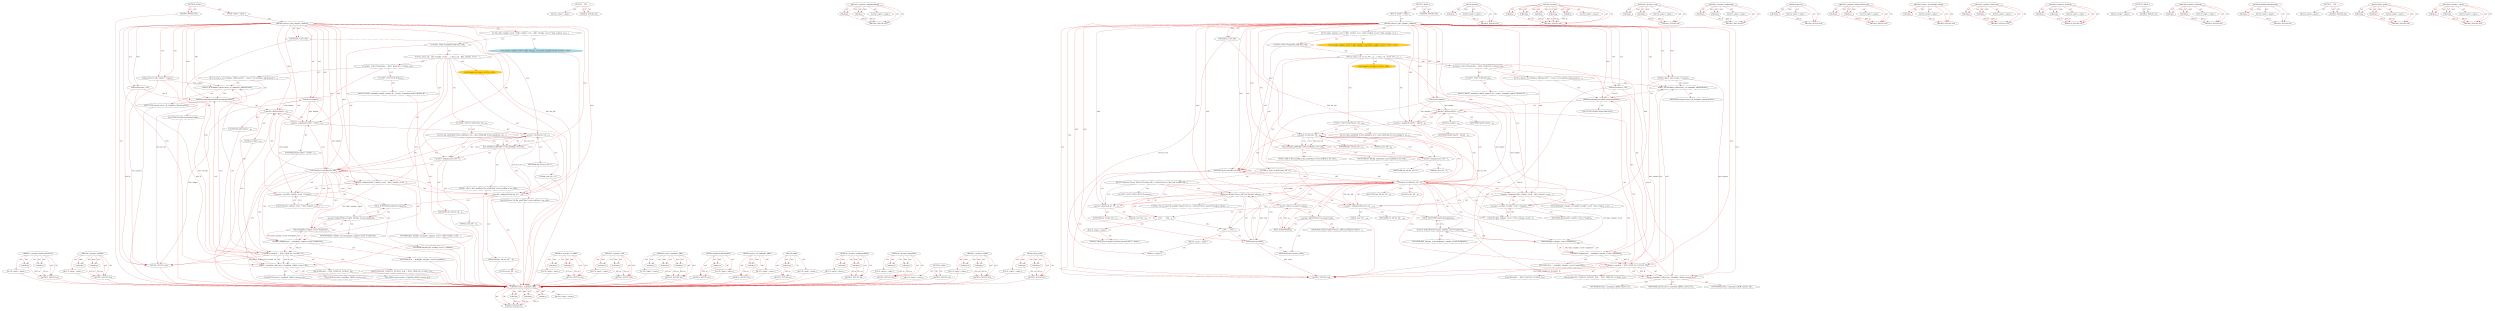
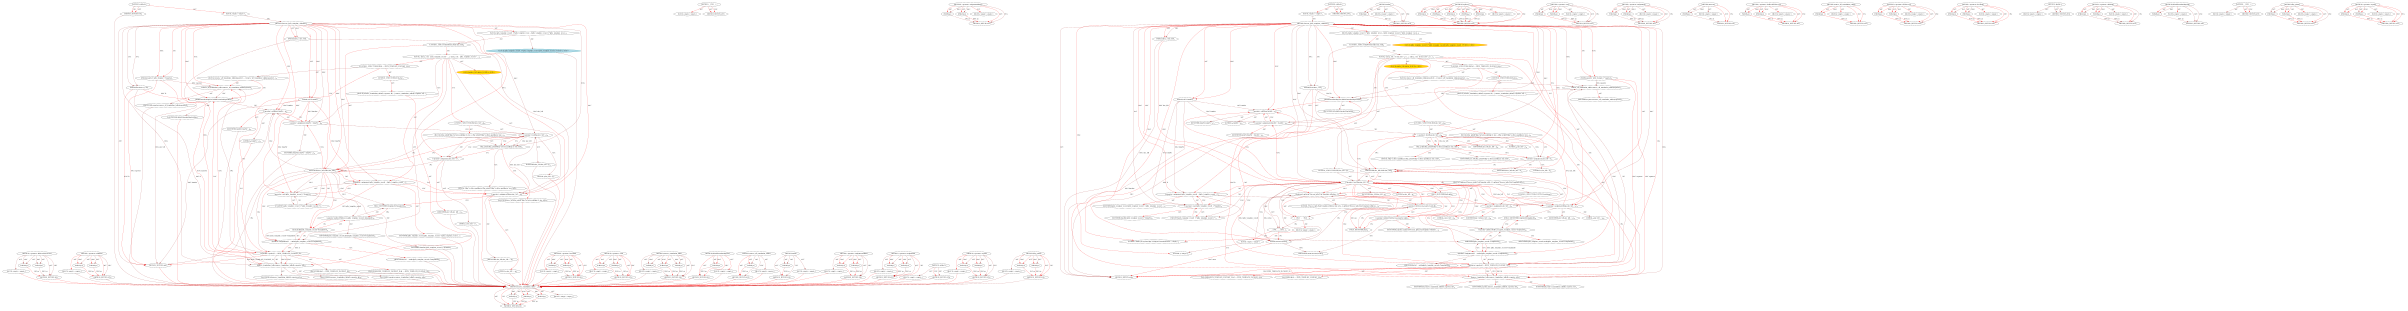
none -> (1442, 194)
